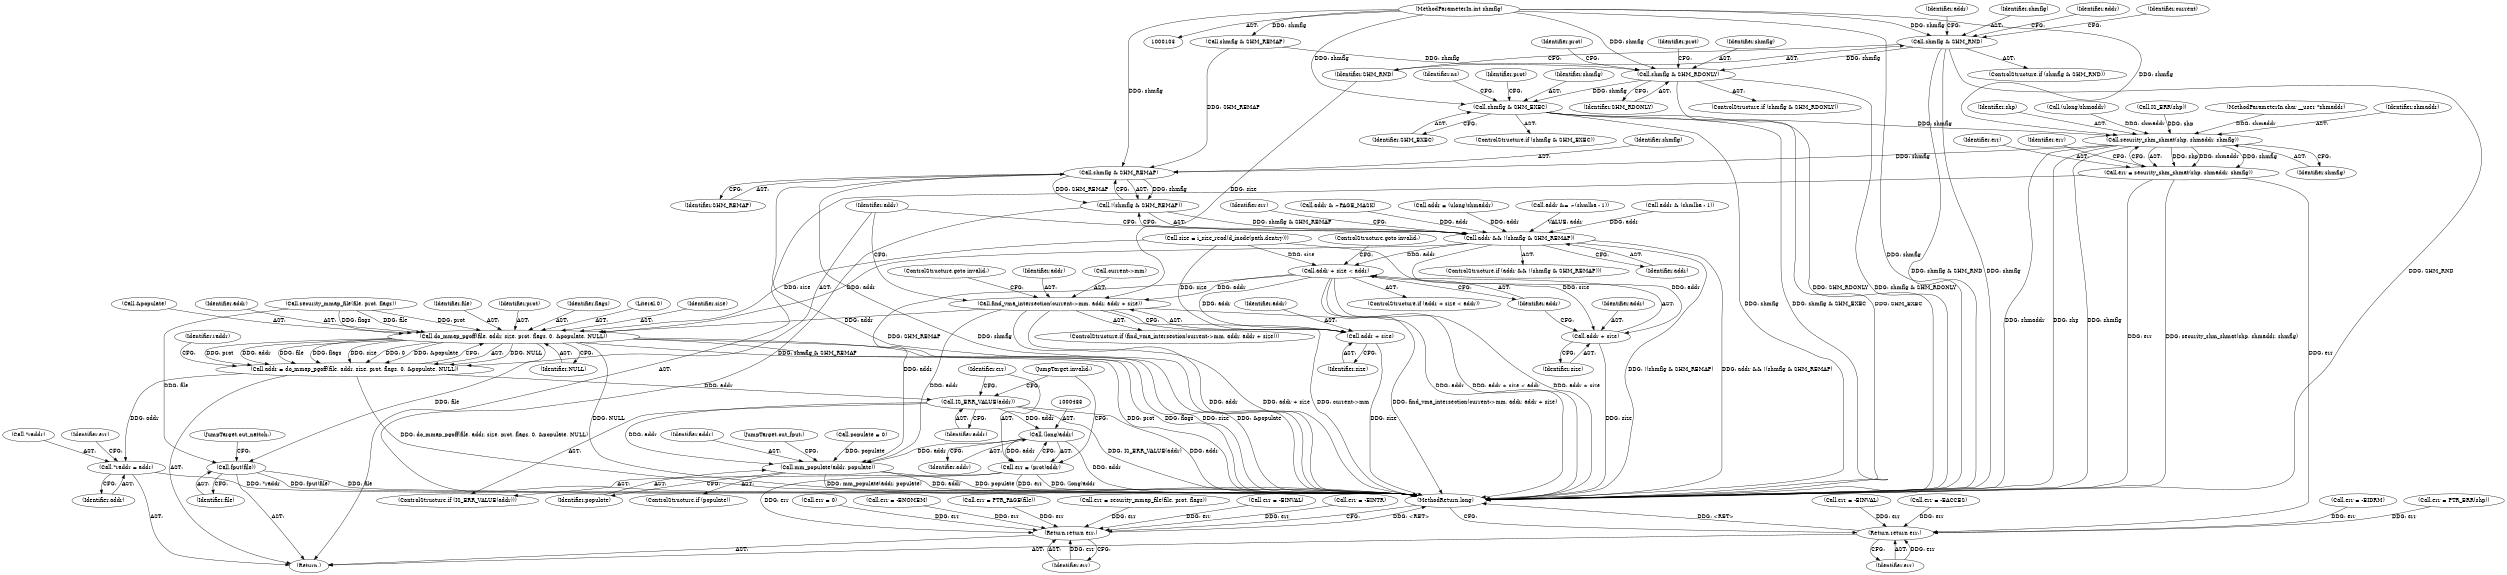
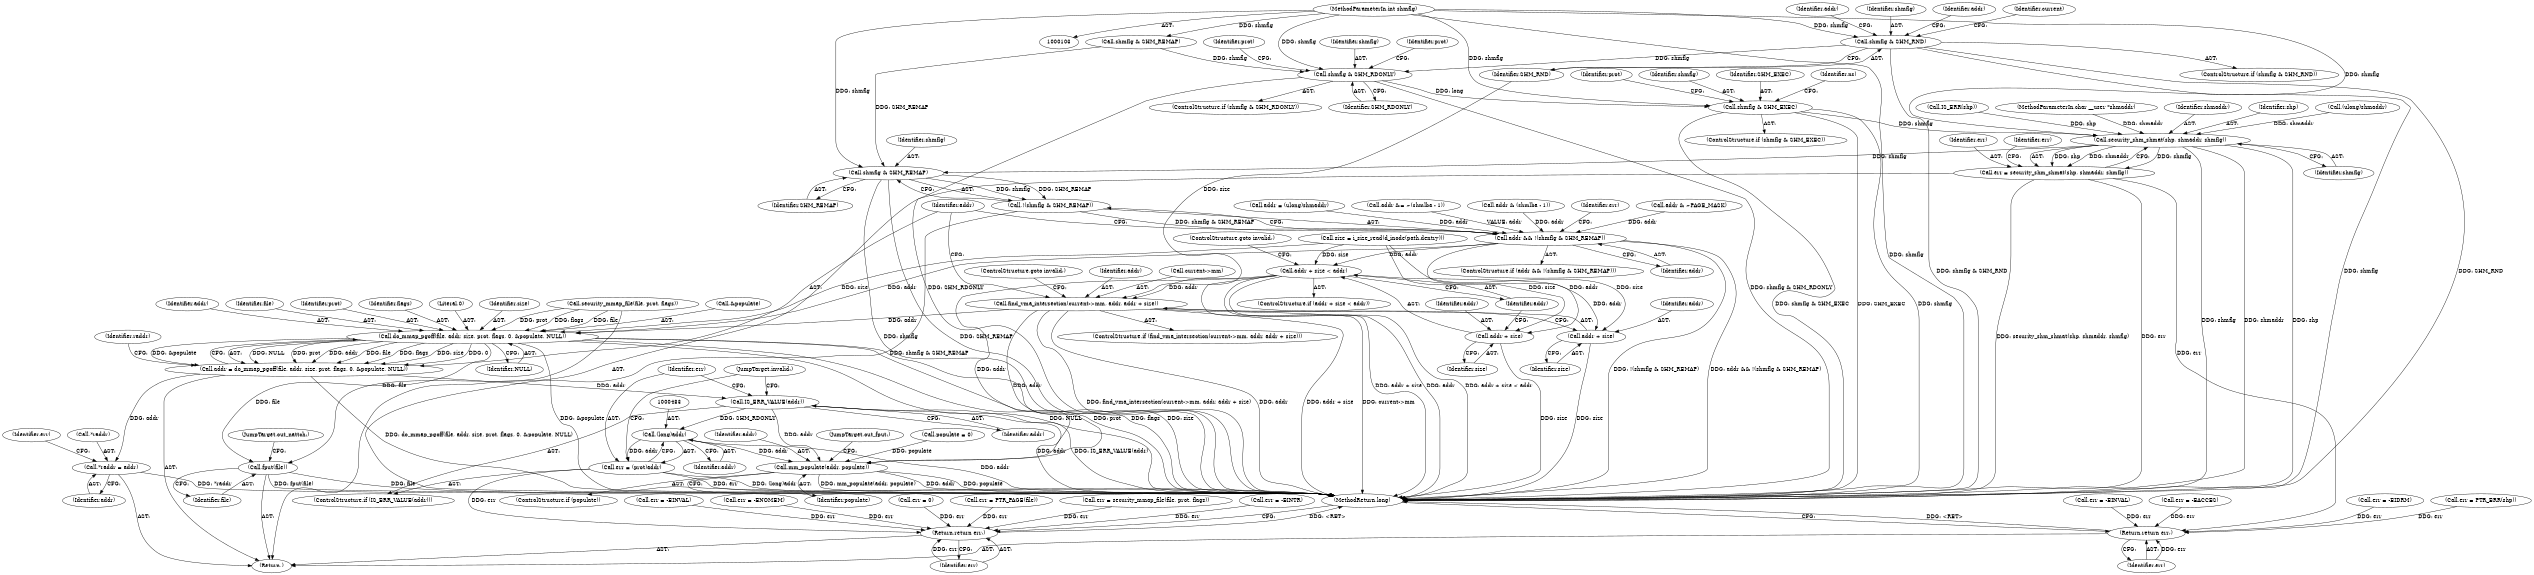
(1610, 91) -> (1450, 91)
(1458, 124) -> none
(1040, 419) -> (748, 419)
